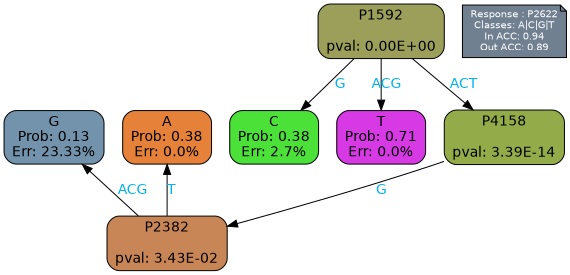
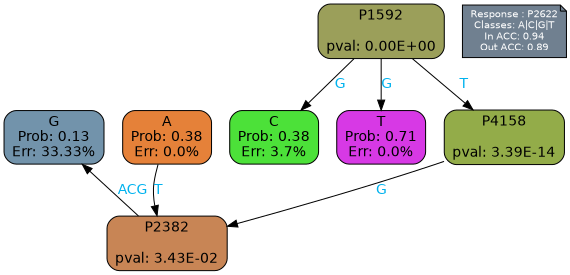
(387, 84) -> (387, 84)
(464, 84) -> (464, 84)
(54, 137) -> (54, 137)
(274, 137) -> (274, 137)
(167, 195) -> (154, 185)
